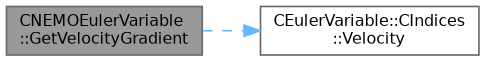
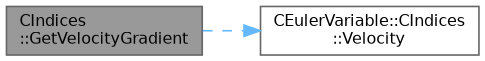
(104, 31) -> (104, 31)
